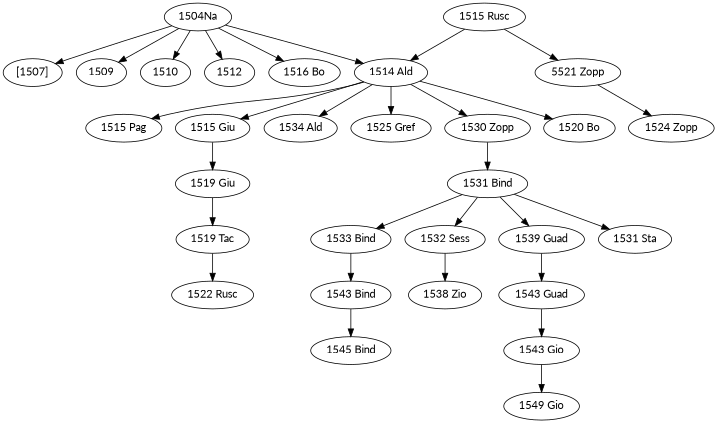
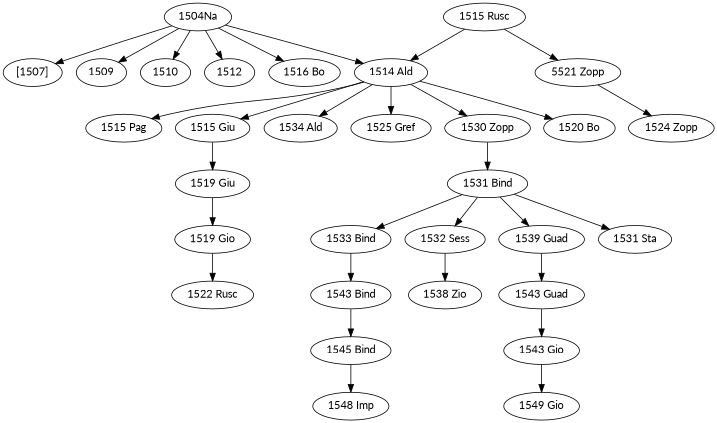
(213, 239) -> (213, 239)
none -> (351, 406)
